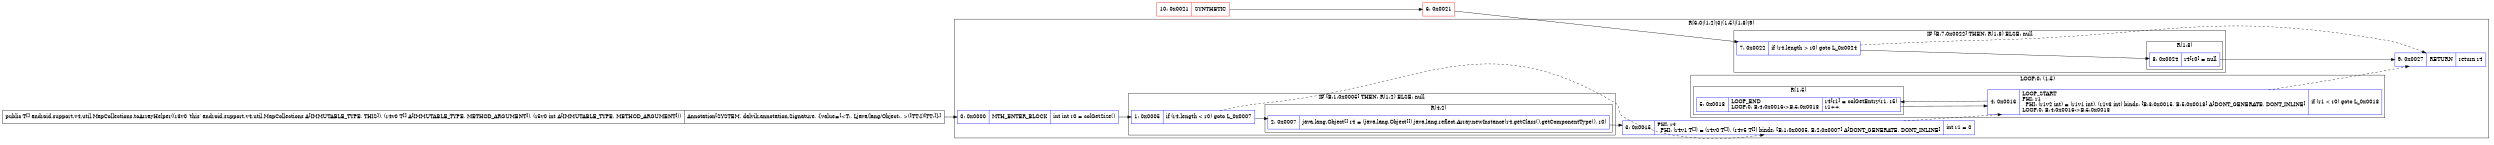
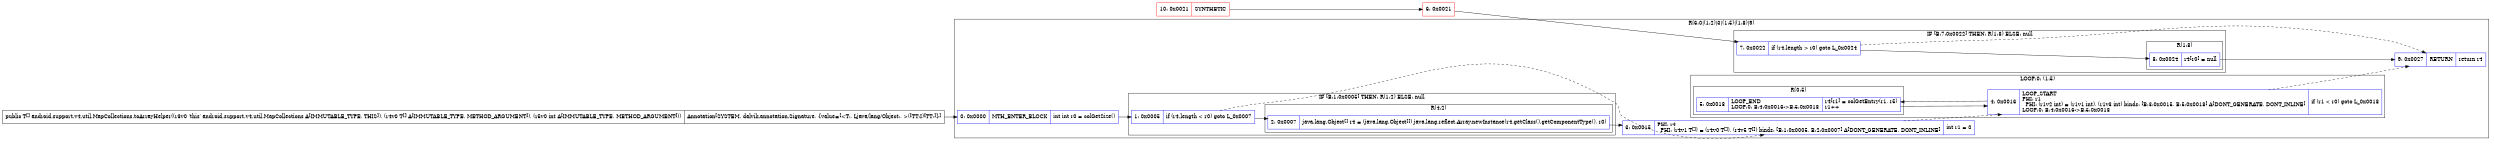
(1799, 90) -> (1799, 90)
